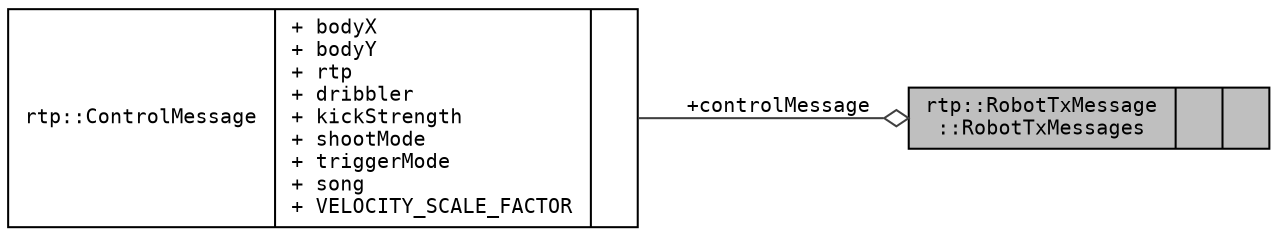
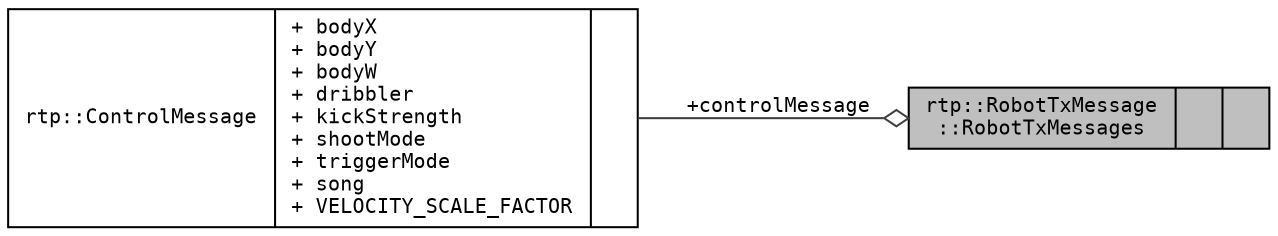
(323, 72) -> (335, 72)
